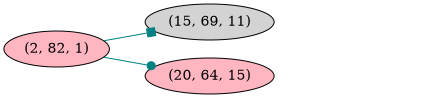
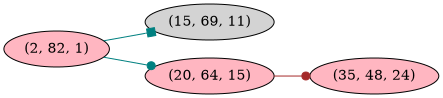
none -> (374, 76)
